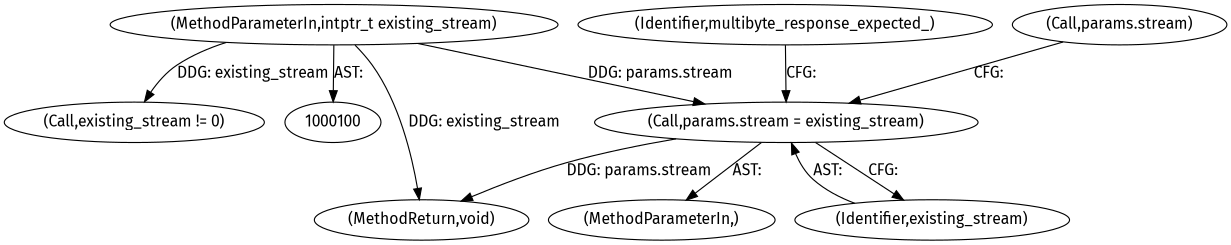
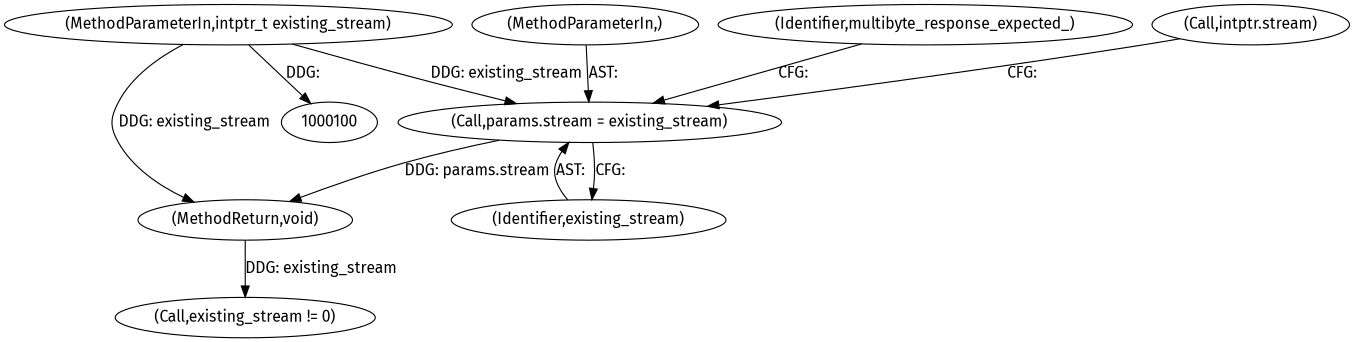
(1120, 25) -> (1251, 25)
(184, 61) -> (245, 263)
(351, 74) -> (305, 74)
(661, 74) -> (507, 74)
(728, 168) -> (587, 68)
